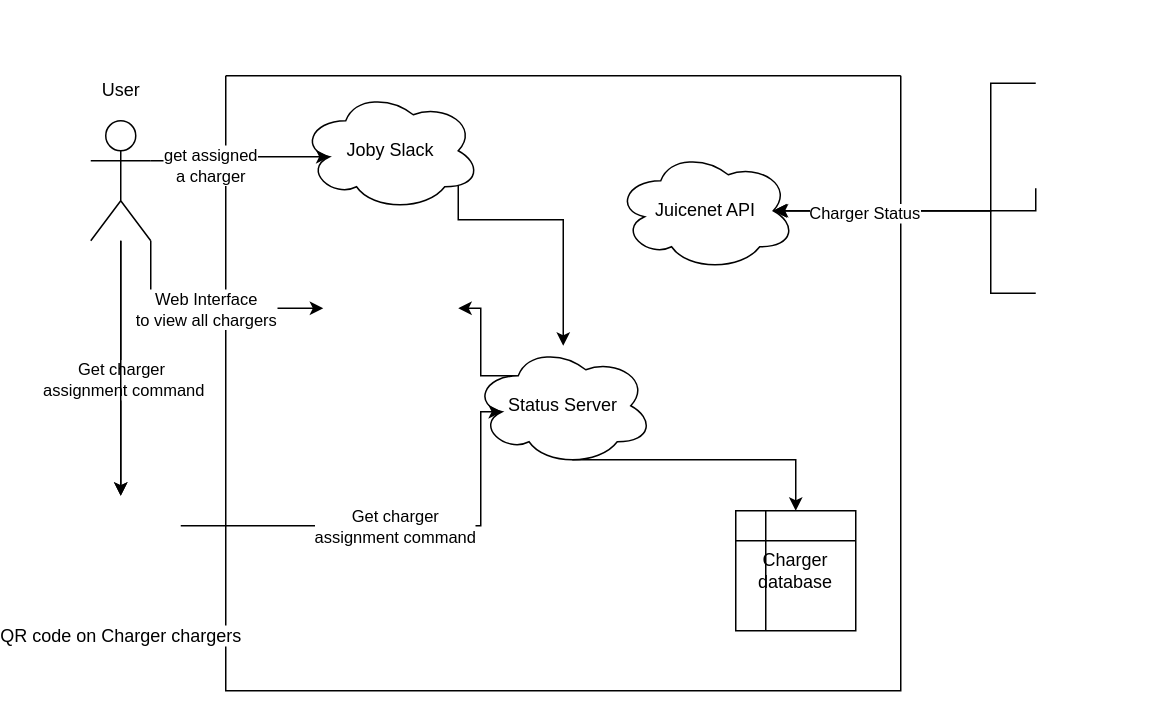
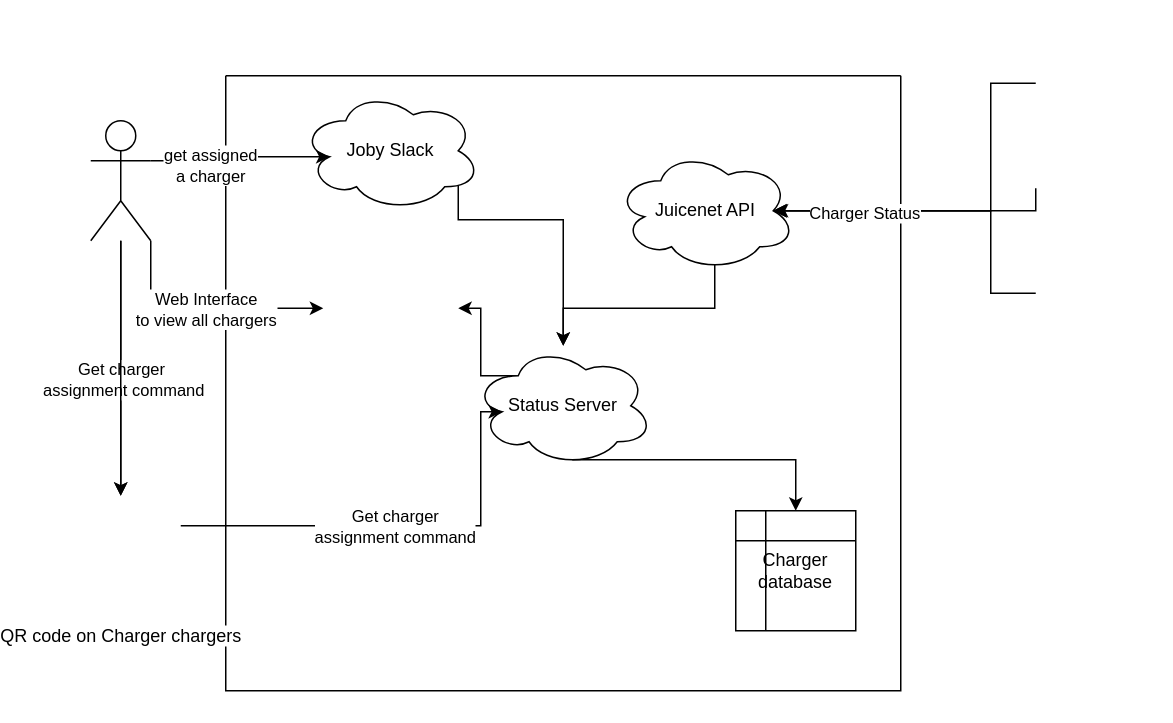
(121, 91) -> none
none -> (663, 308)
